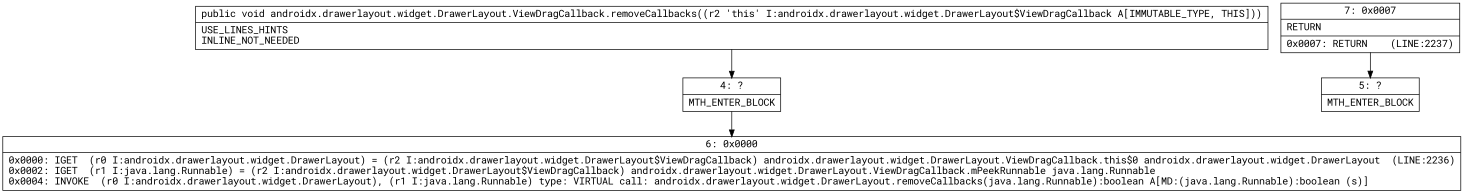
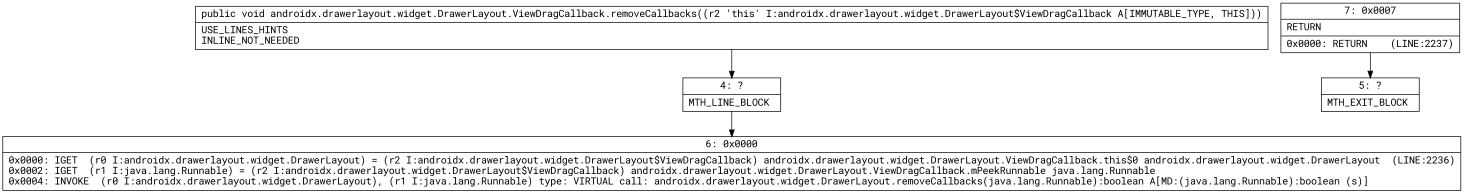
(1370, 44) -> (1370, 44)
(732, 103) -> (729, 103)
(1370, 103) -> (1368, 103)
